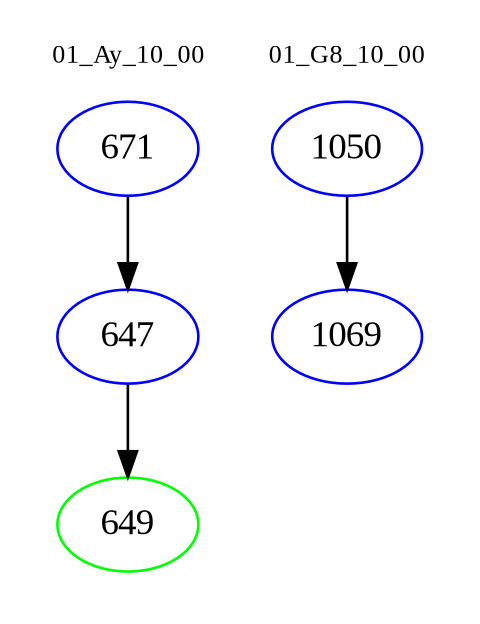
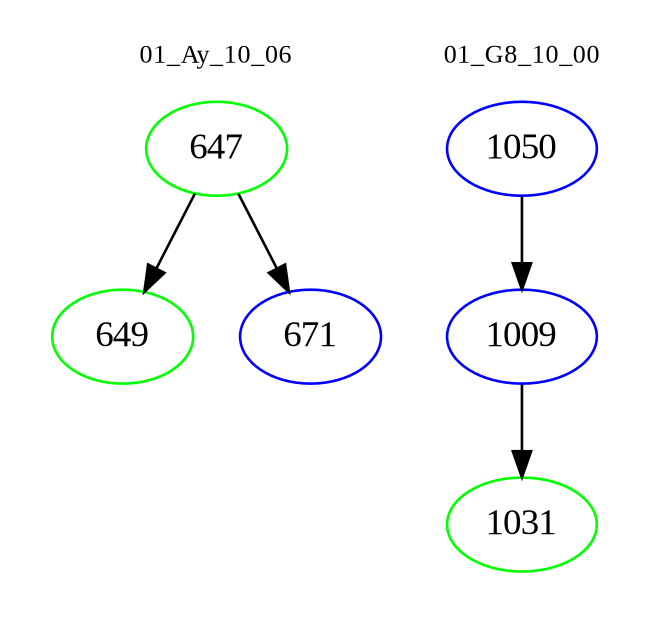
(129, 56) -> (217, 56)
(128, 230) -> (258, 231)
(128, 337) -> (217, 149)
(347, 337) -> (522, 337)
none -> (522, 525)
